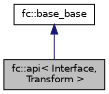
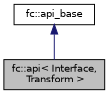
(54, 15) -> (54, 15)
